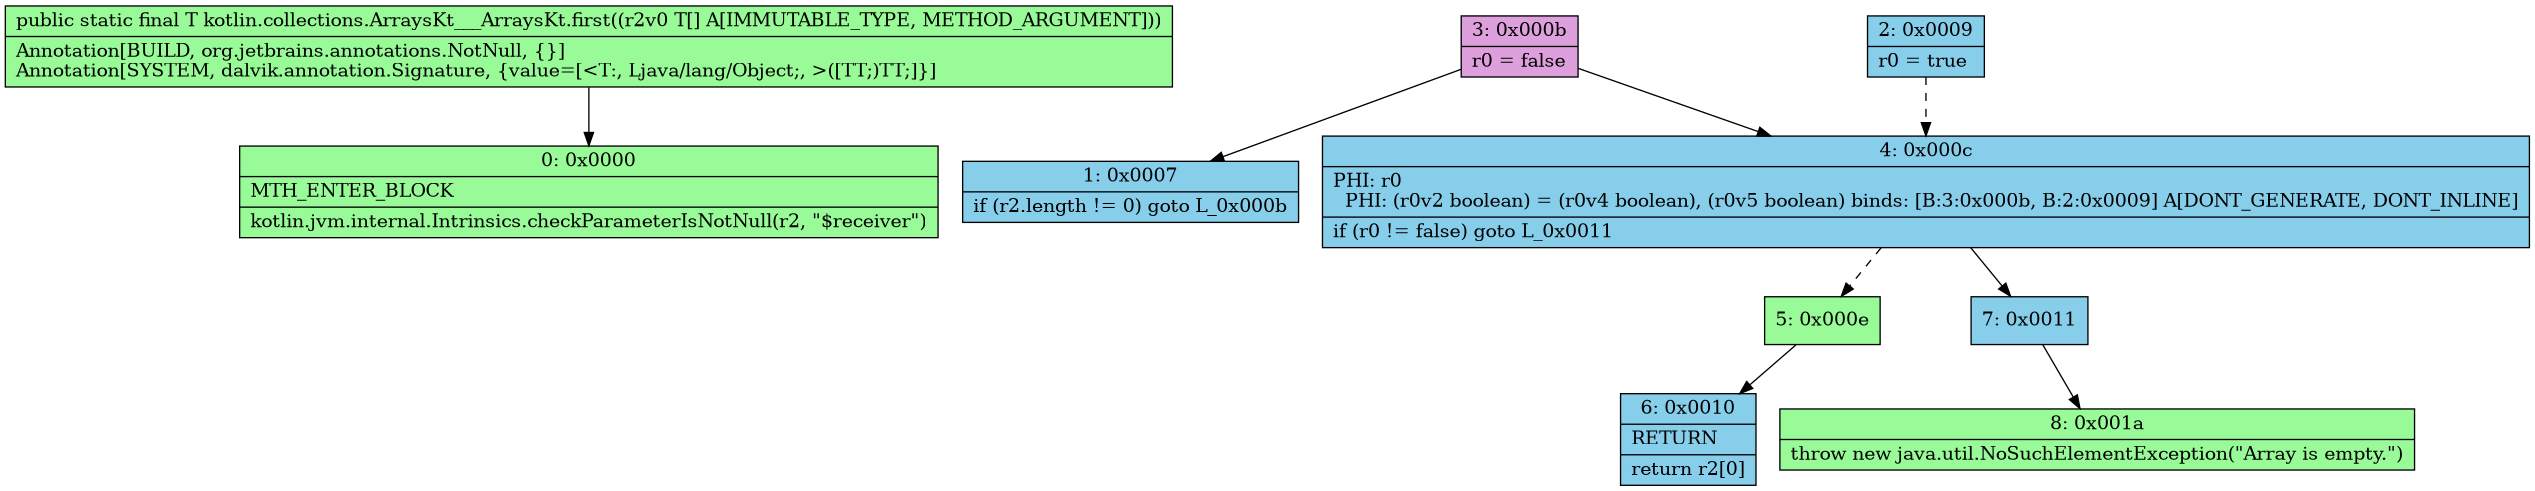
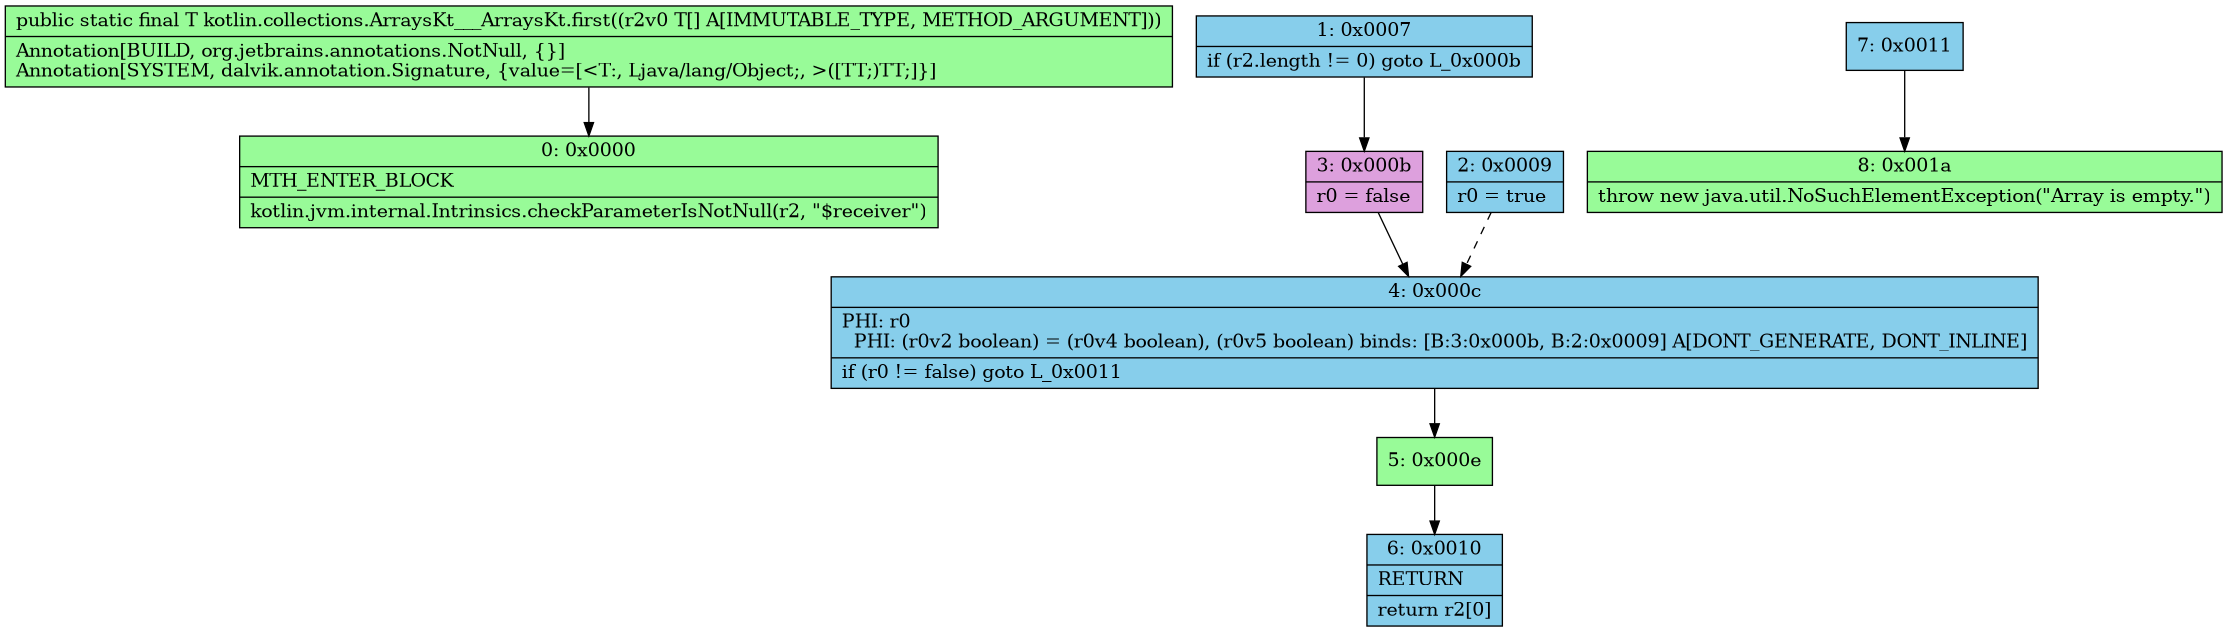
(1342, 113) -> (1364, 107)
(1866, 267) -> (1435, 406)
(1986, 267) -> none
